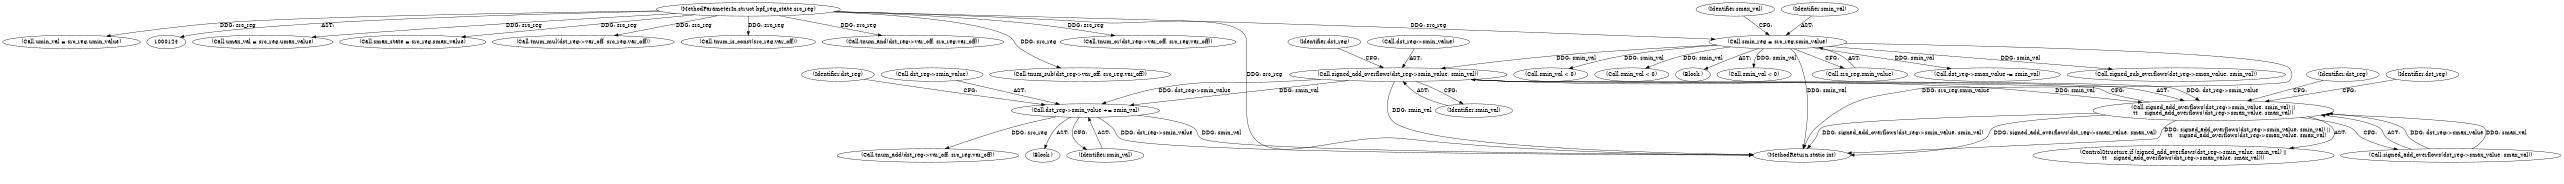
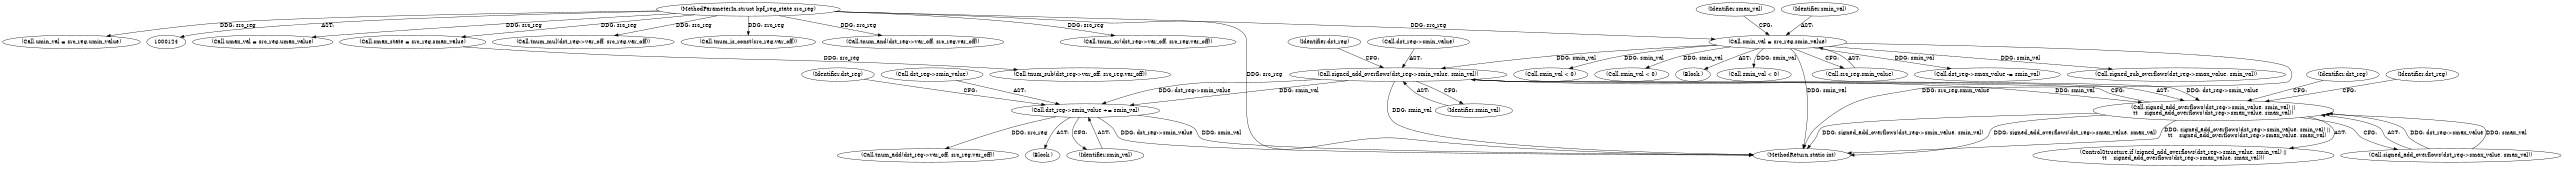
(951, 22) -> (738, 59)
(1778, 42) -> (1778, 42)
